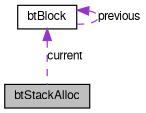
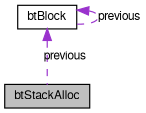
(66, 57) -> (66, 57)
